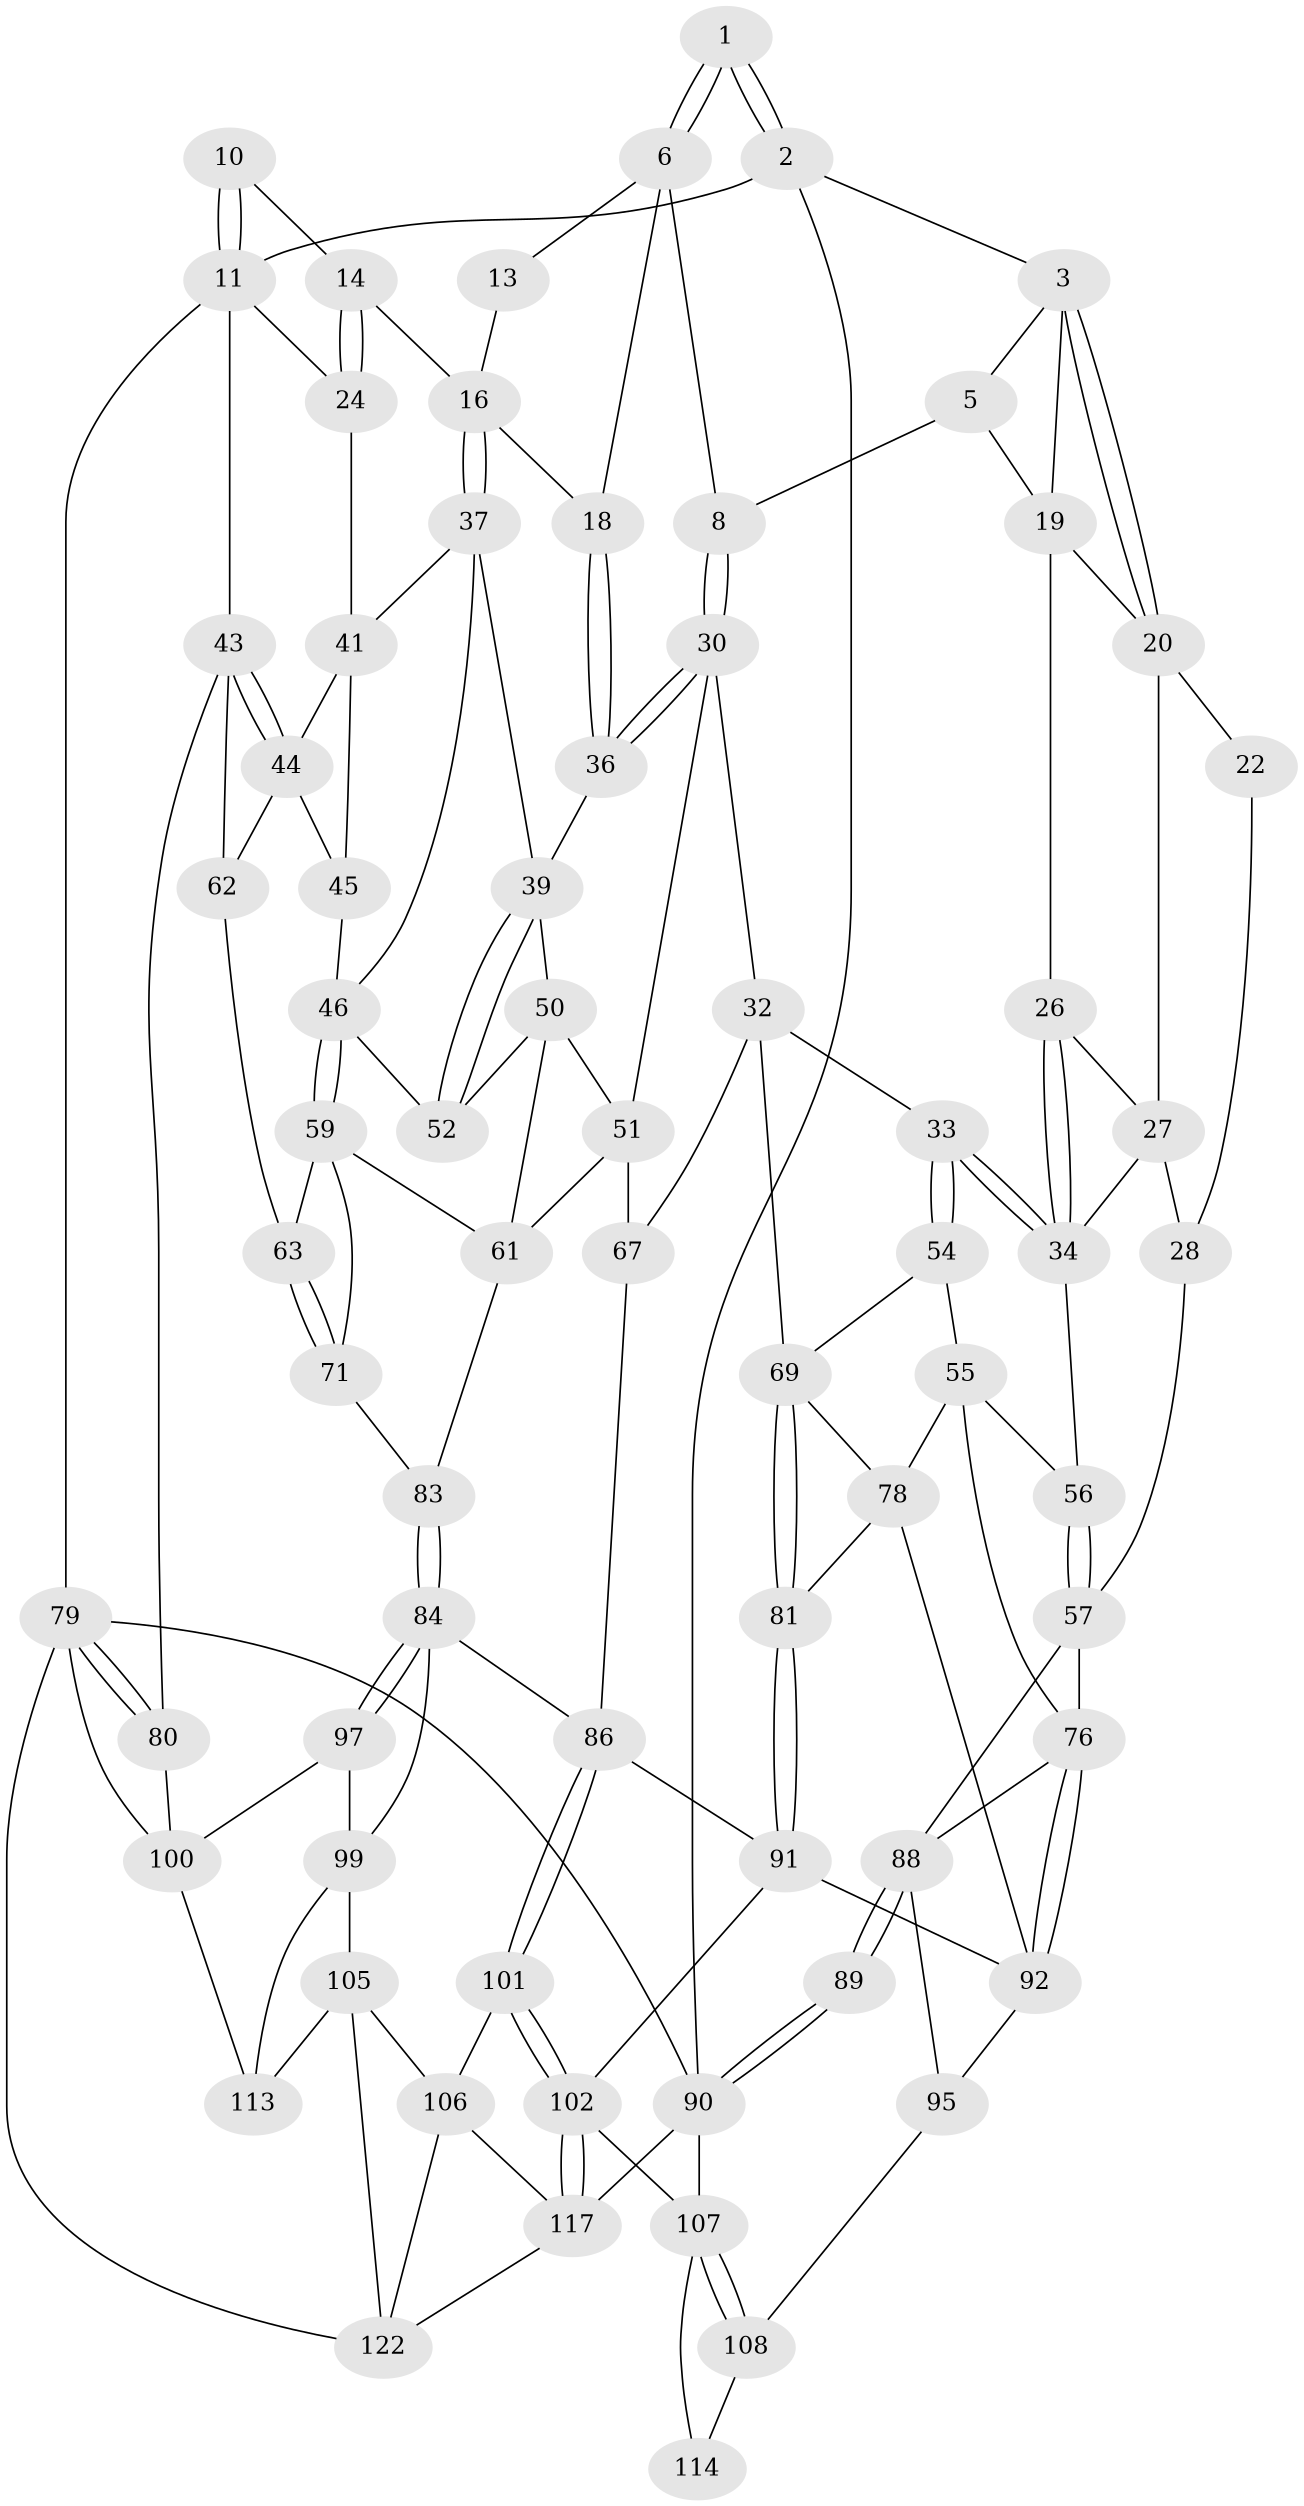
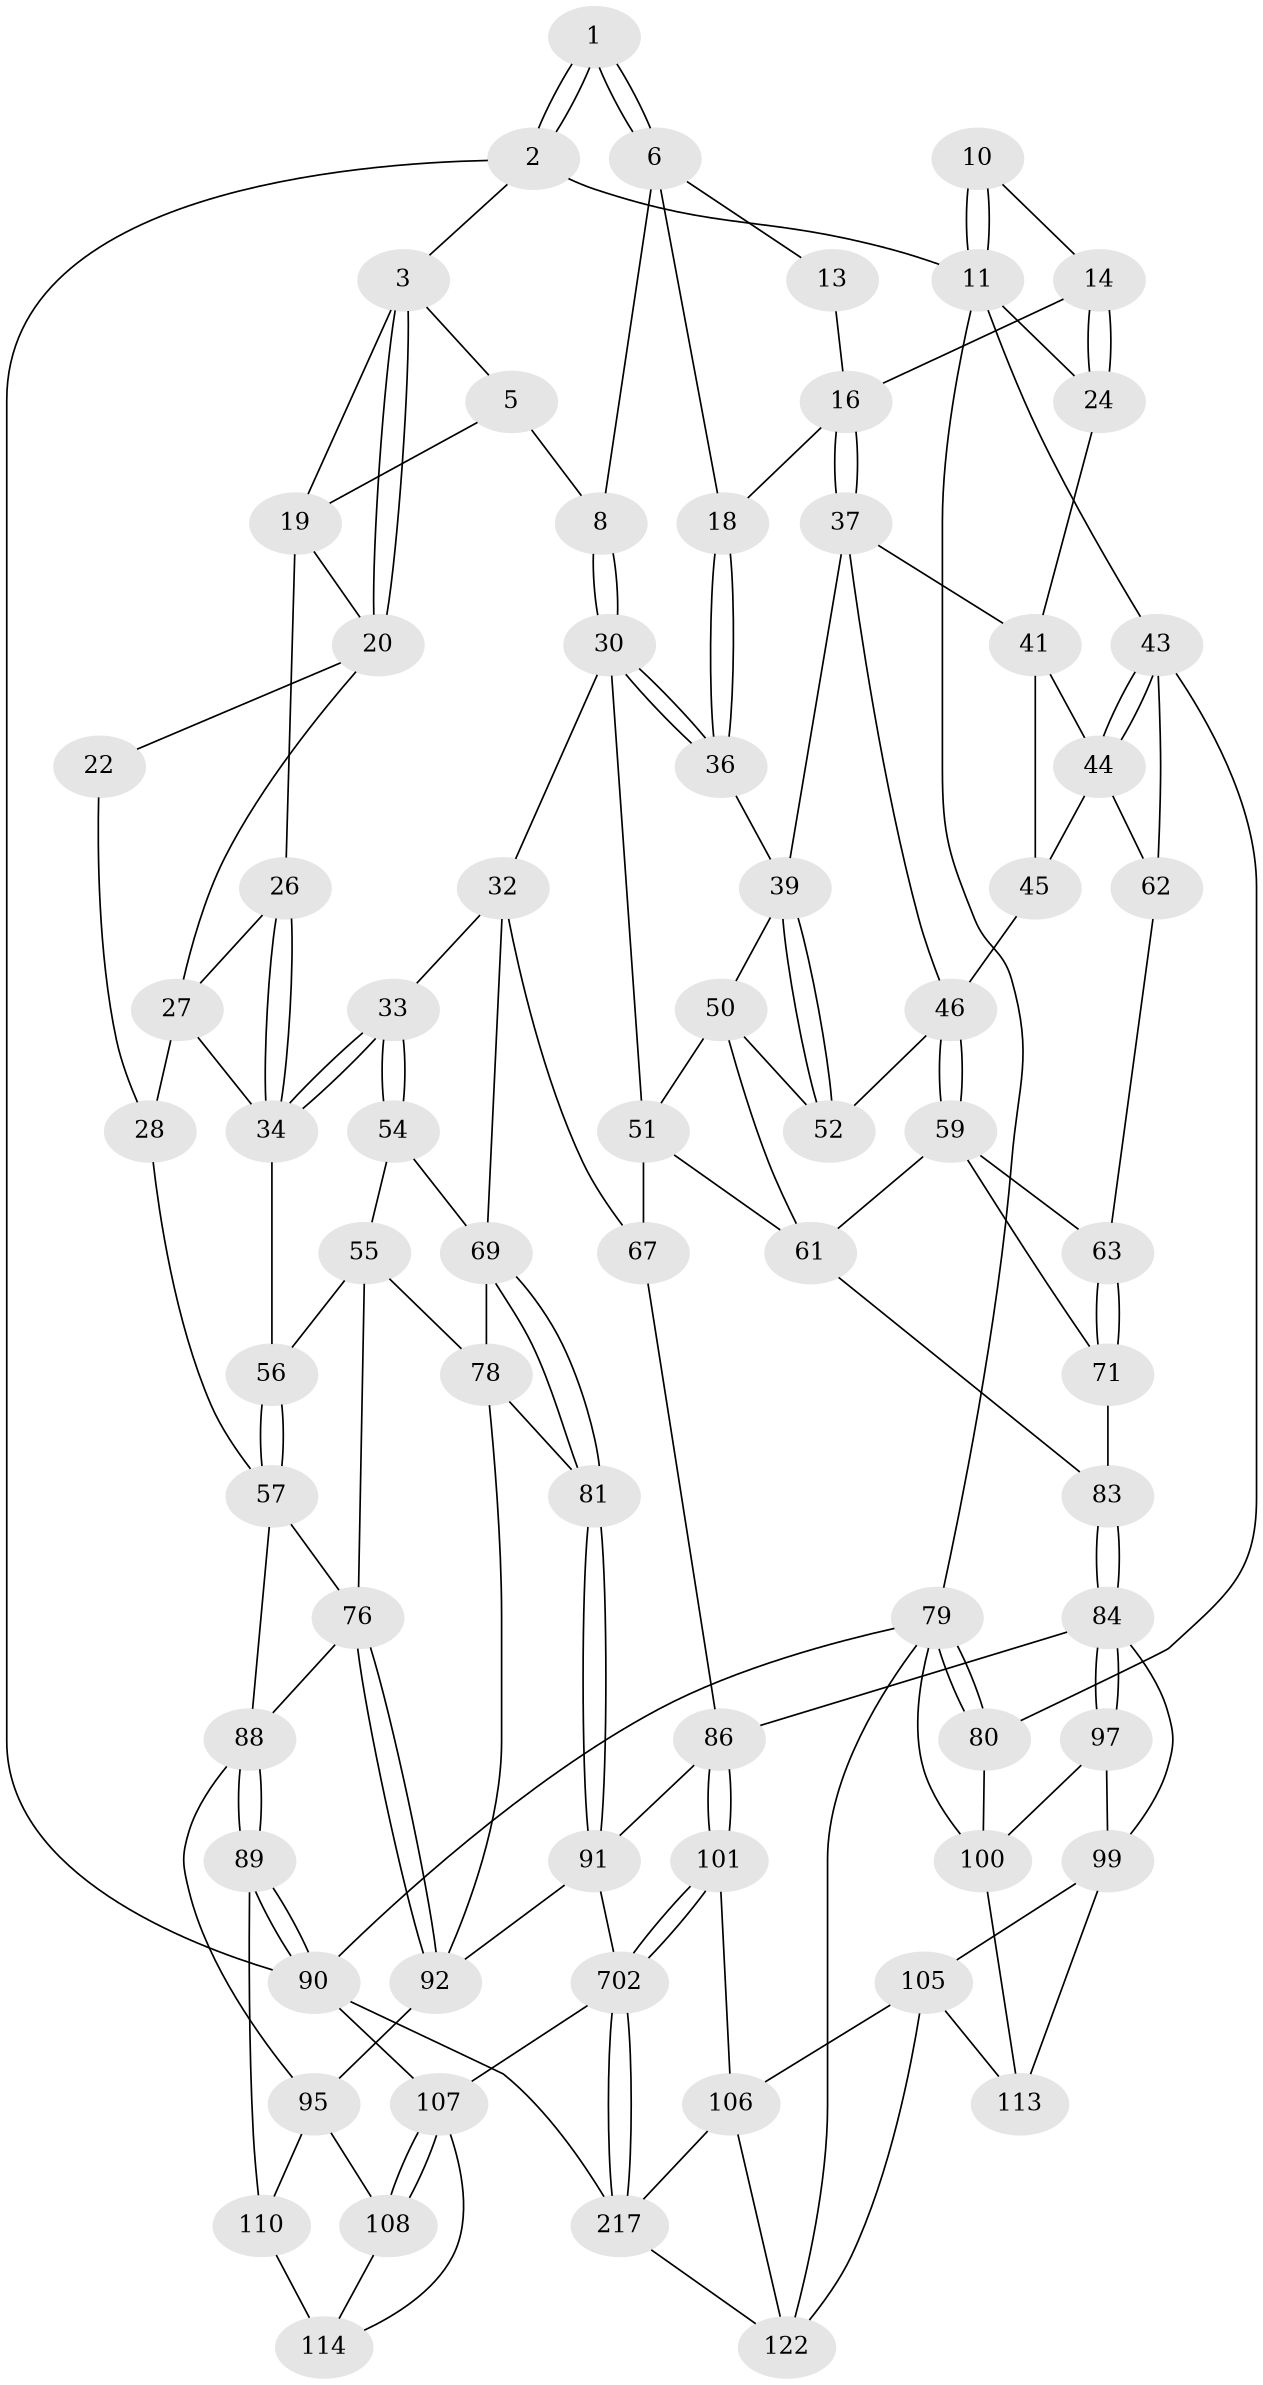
(573, 2104) -> (620, 1983)
none -> (262, 2226)
(573, 2226) -> (620, 2226)
